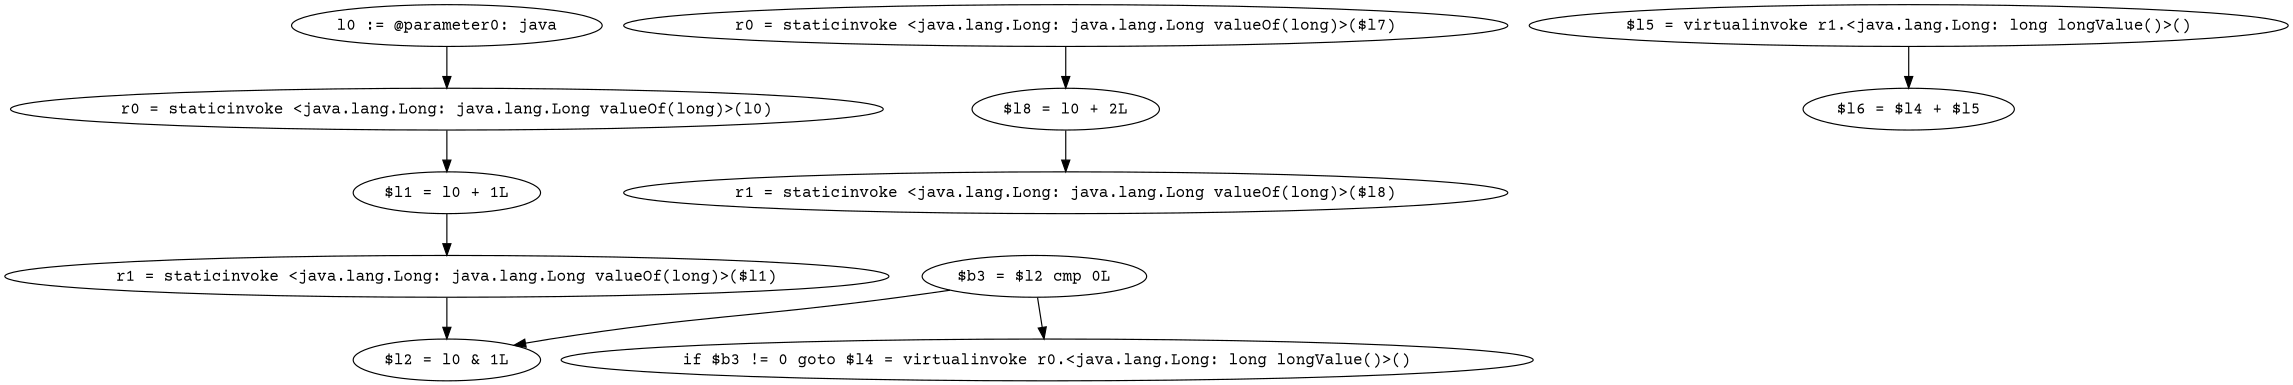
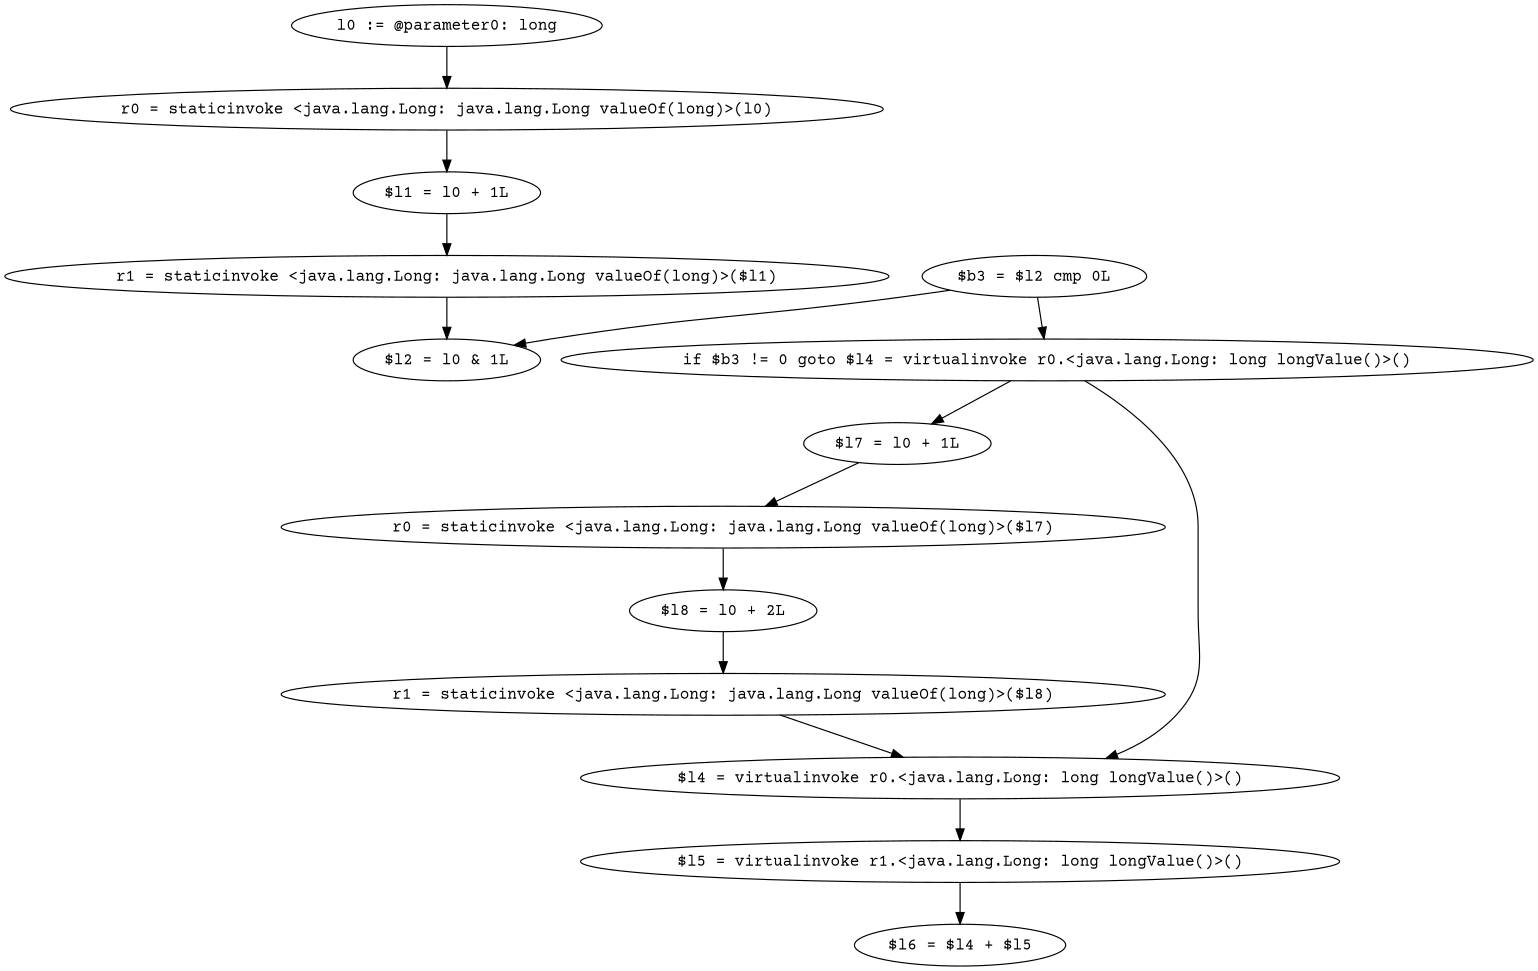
(447, 26) -> (447, 26)
none -> (897, 444)
none -> (960, 778)
